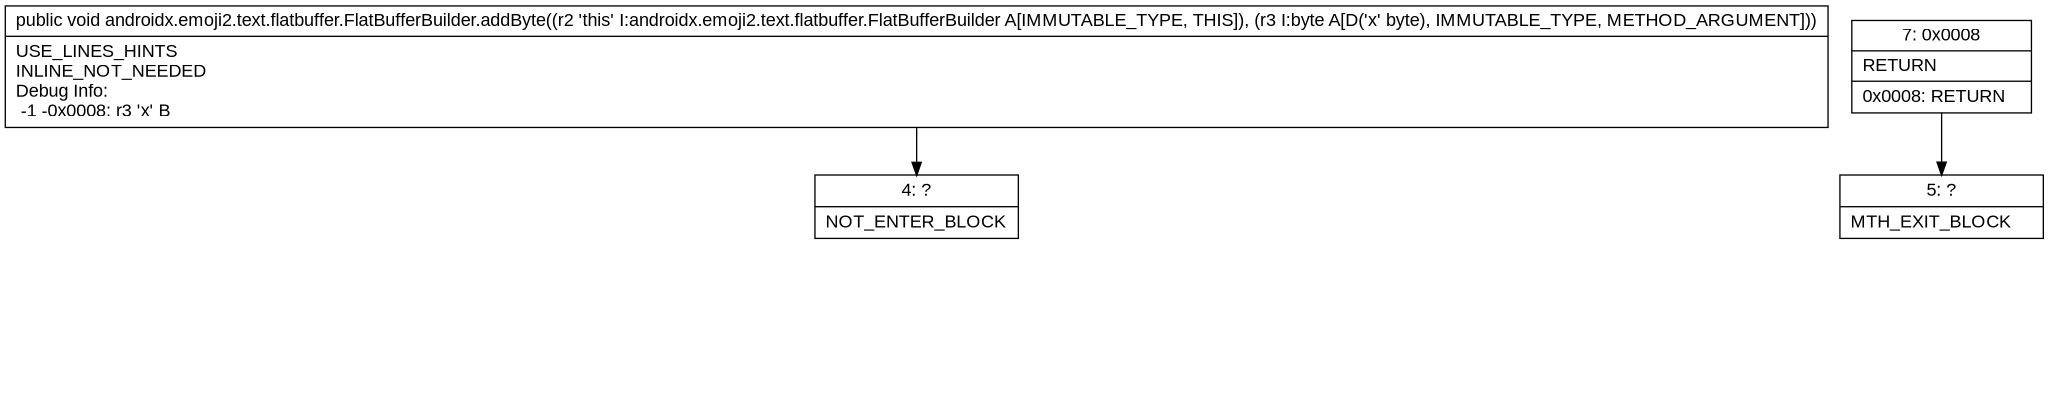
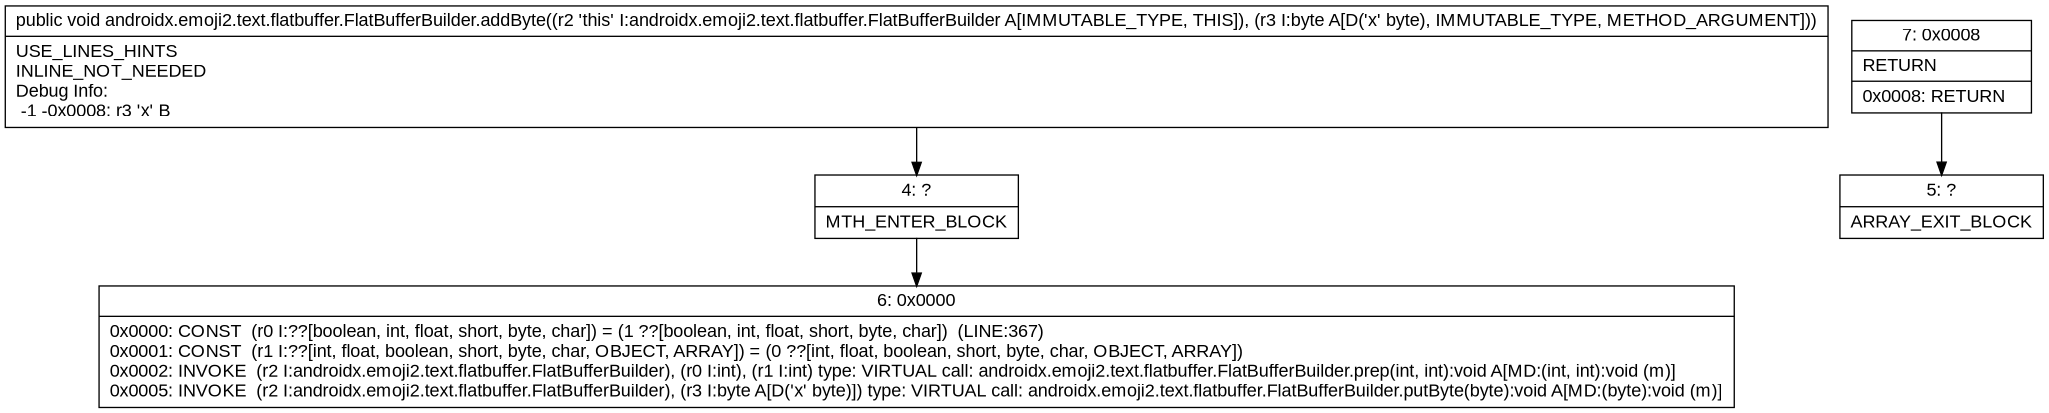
(916, 222) -> (917, 222)
(1931, 222) -> (1942, 222)
none -> (917, 347)
